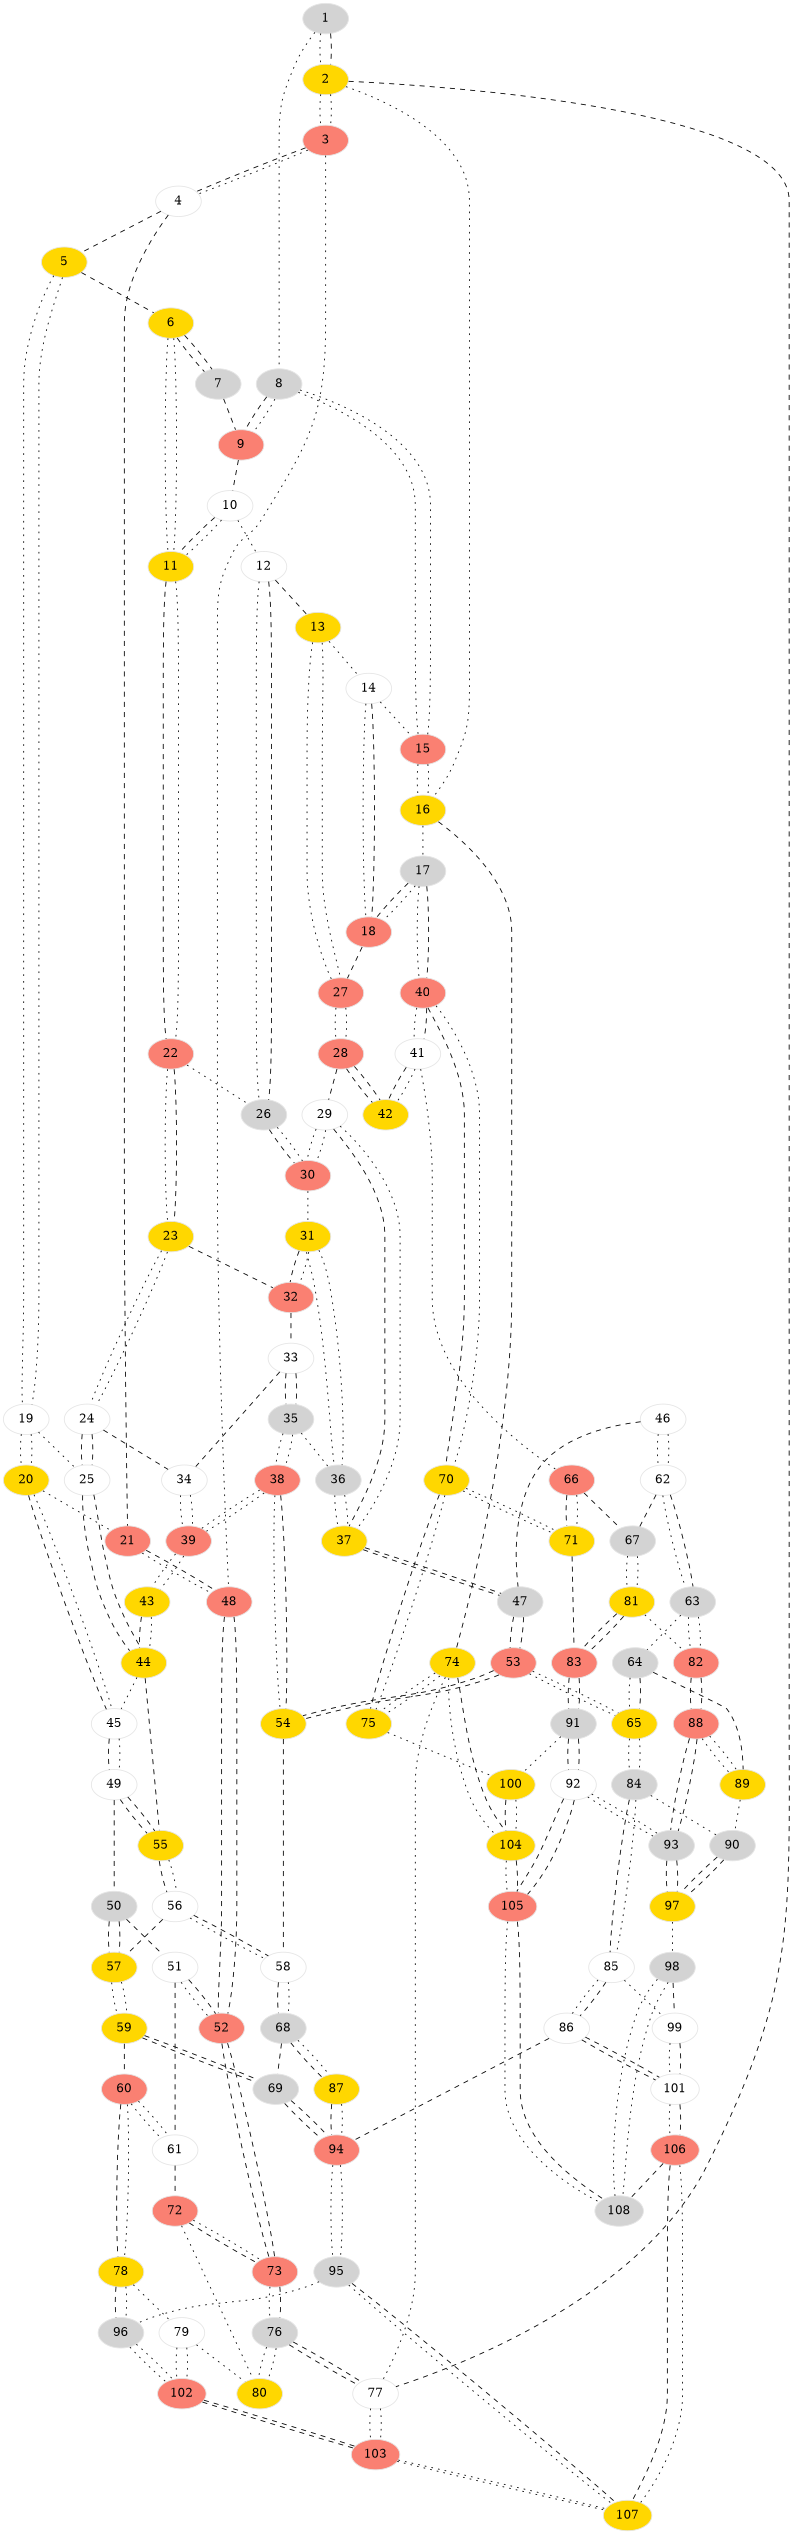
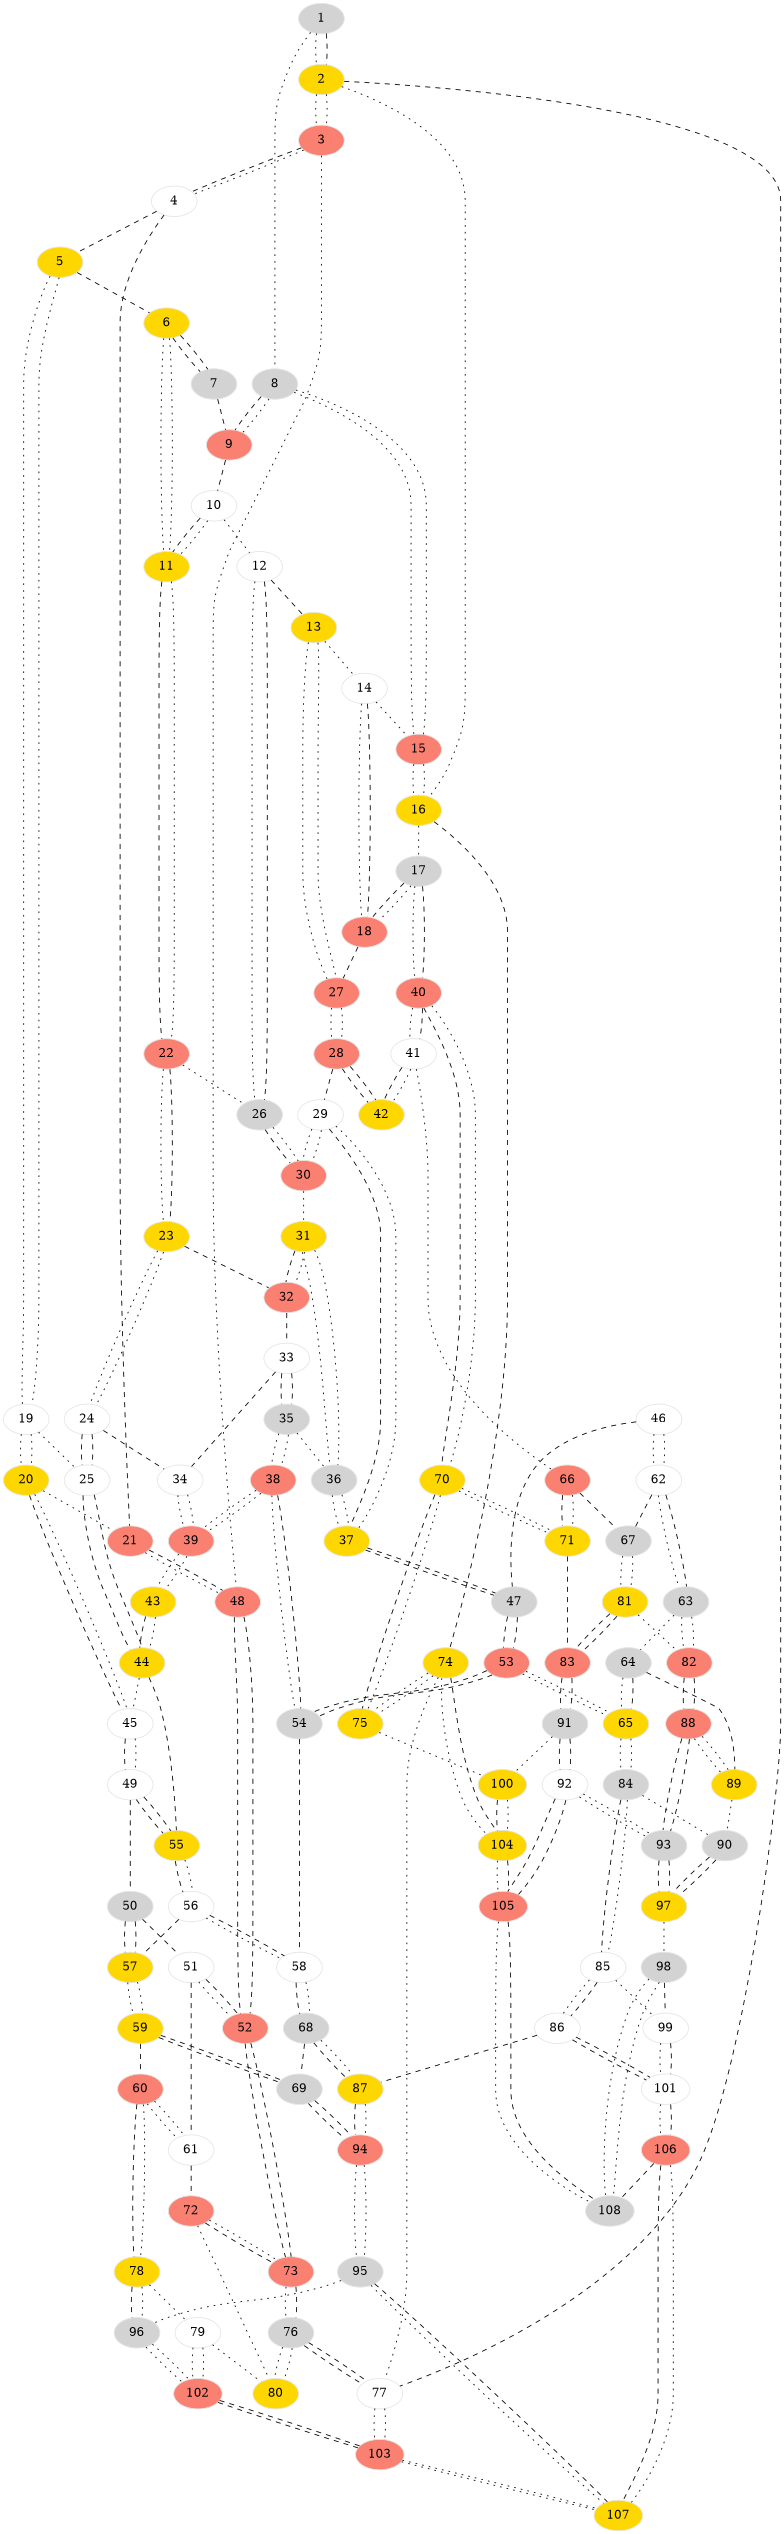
(283, 1724) -> (299, 1724)
(452, 2089) -> (459, 2059)
